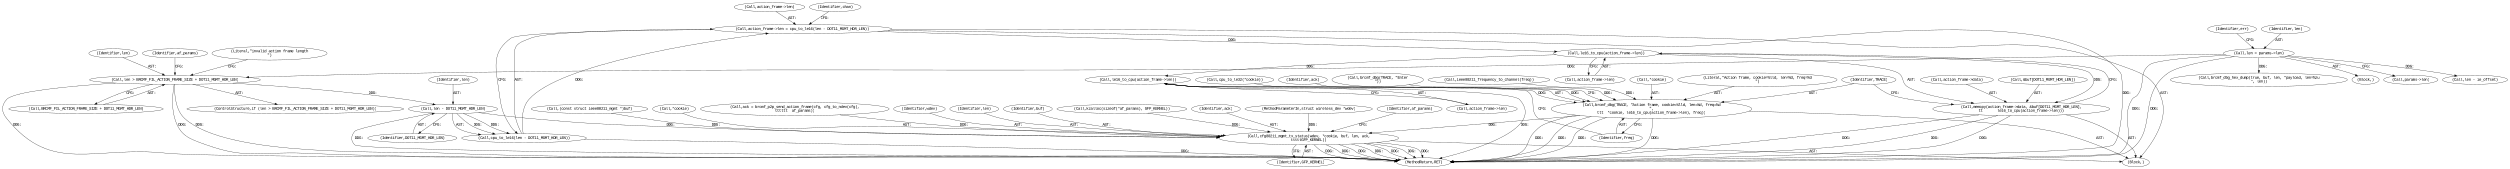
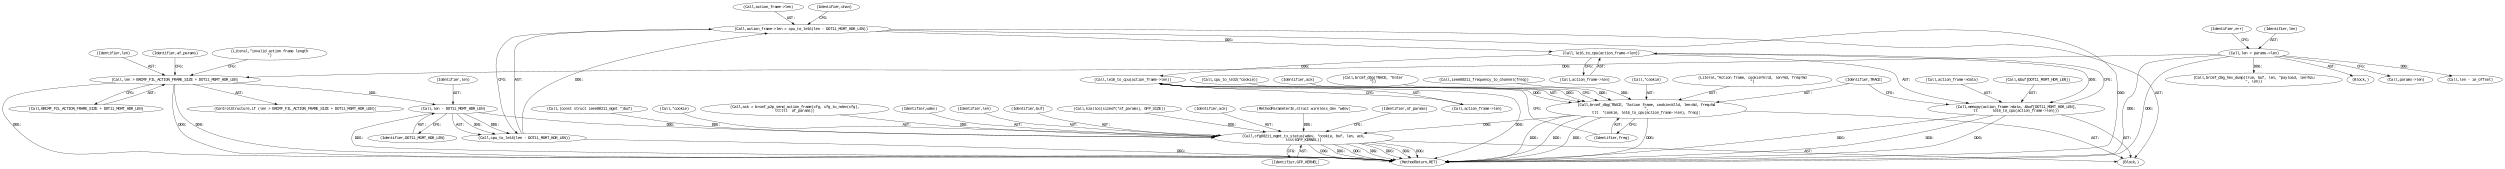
(1122, 109) -> (1119, 109)
